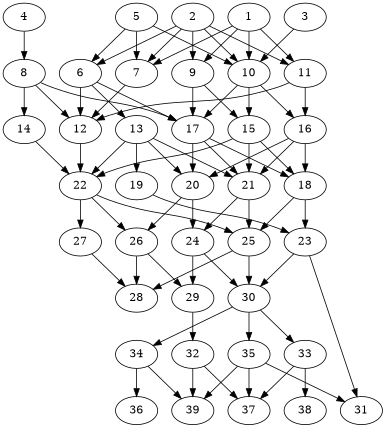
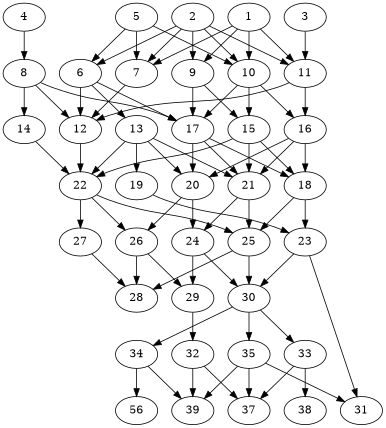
(281, 42) -> (305, 41)
(137, 411) -> (137, 411)
